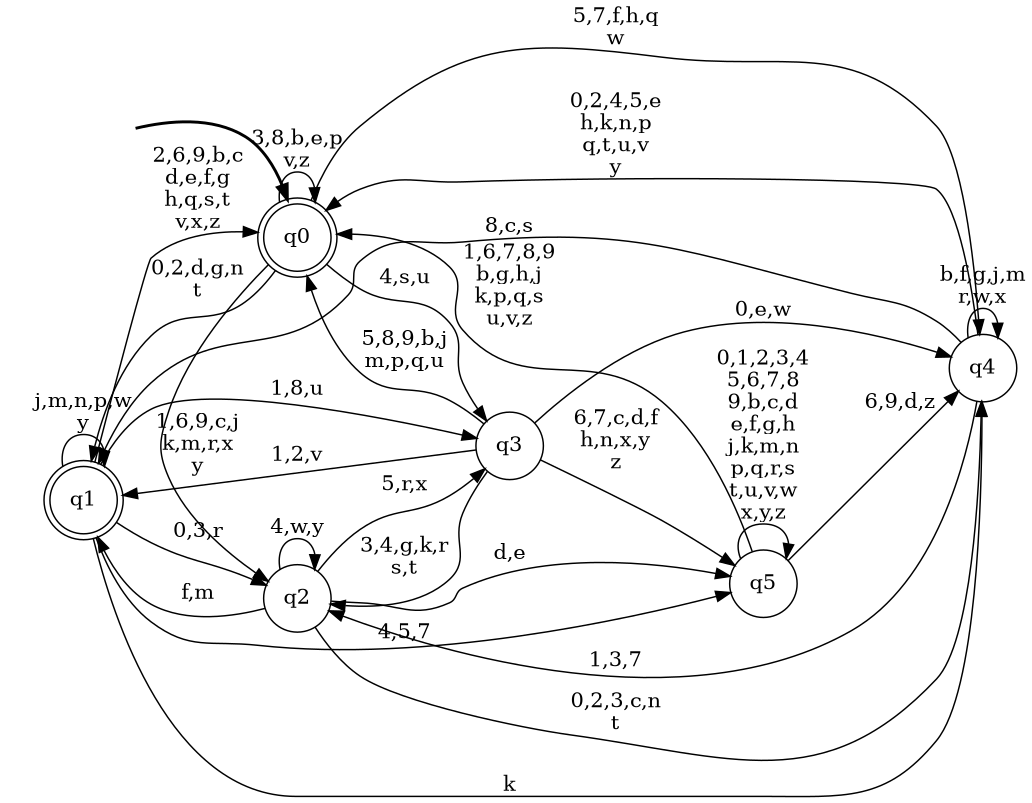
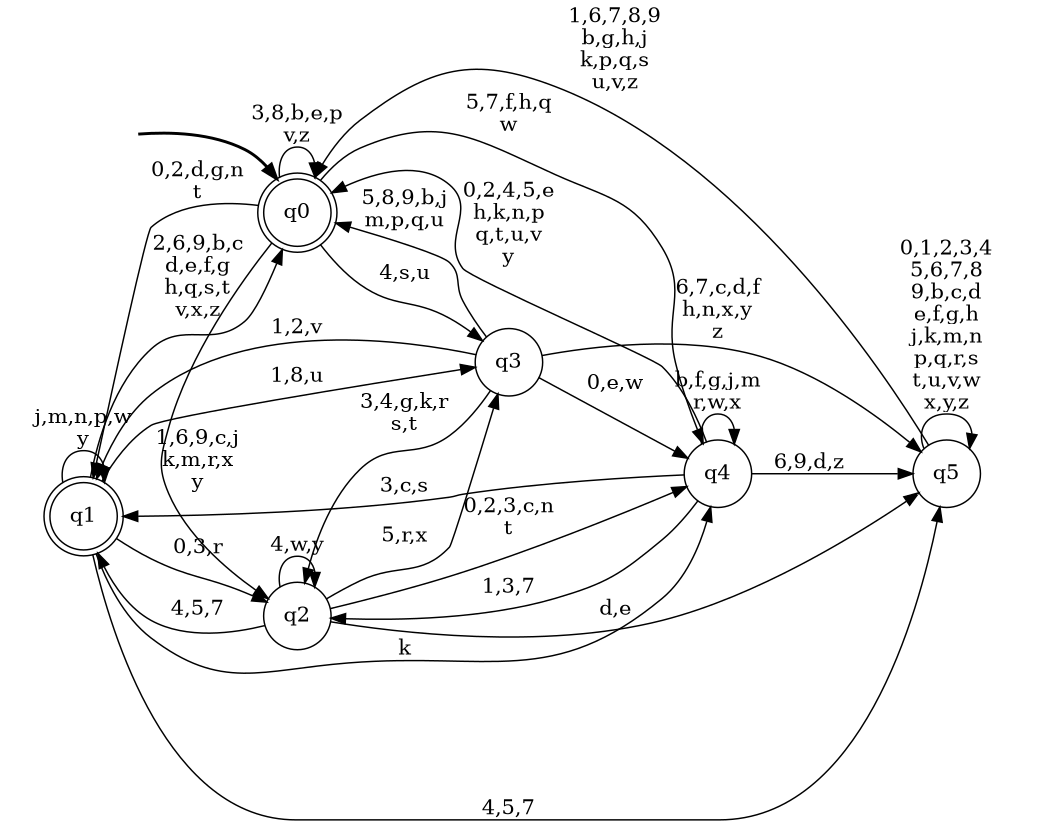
(510, 227) -> (405, 486)
(868, 481) -> (825, 474)
(198, 593) -> (198, 609)
